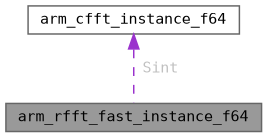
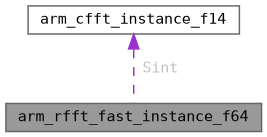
(134, 20) -> (134, 20)
